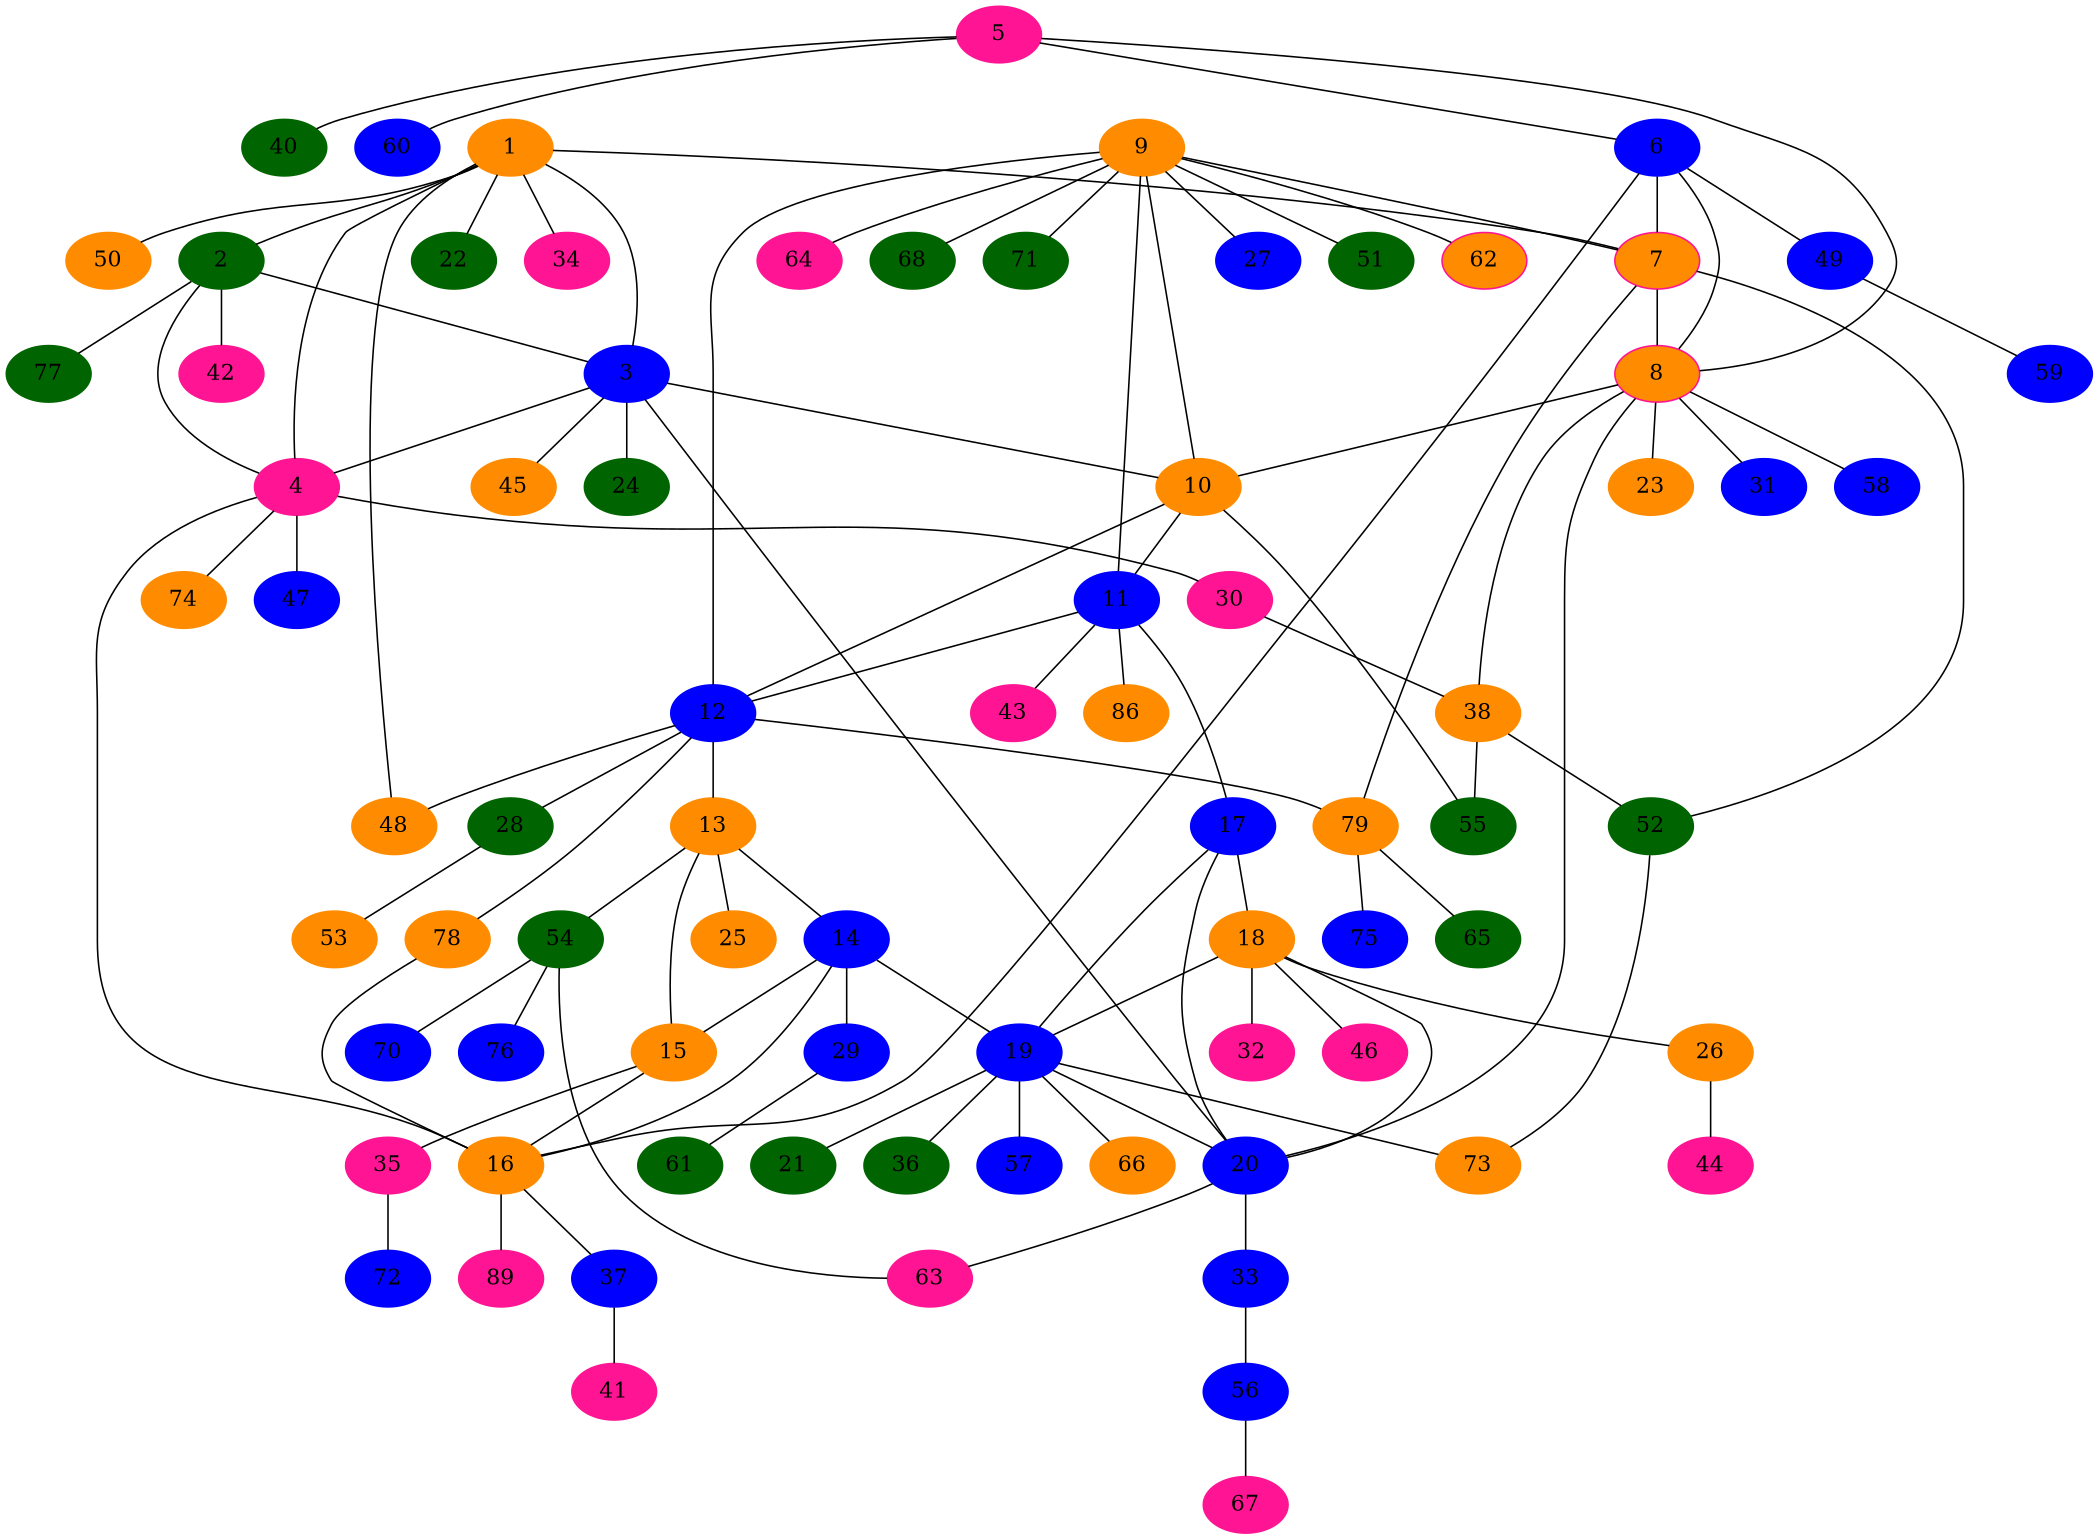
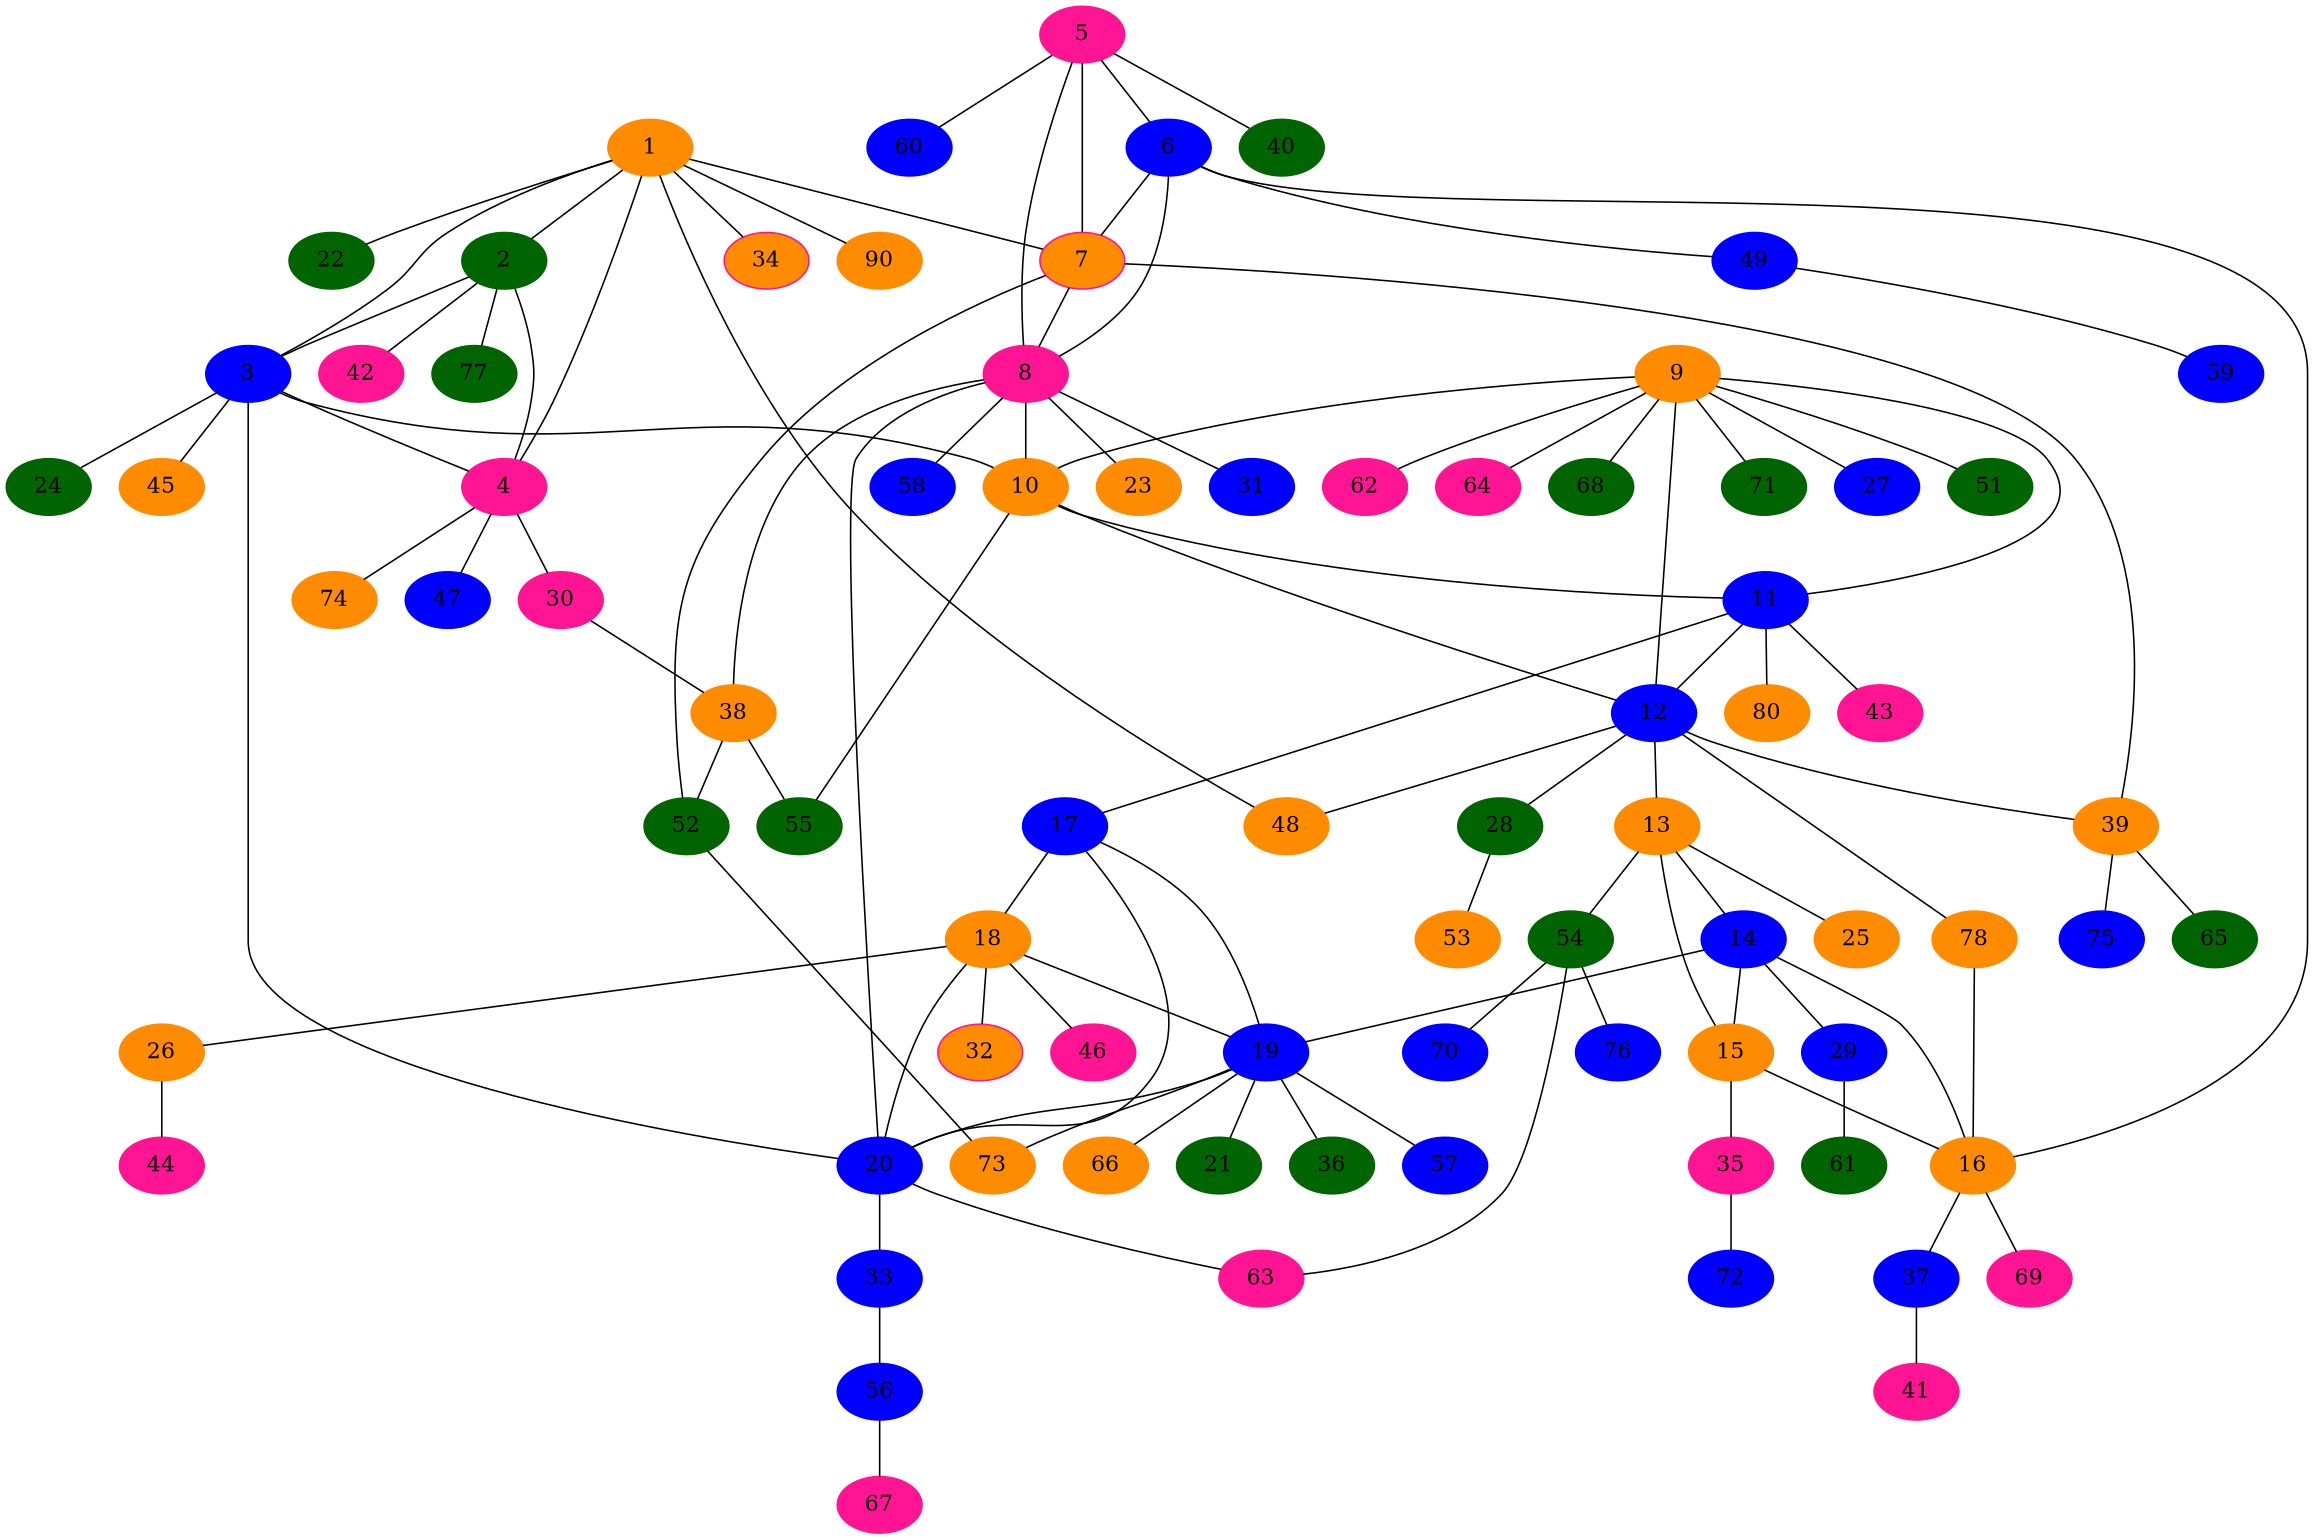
(1400, 202) -> (1082, 148)
(108, 261) -> (880, 261)
(567, 261) -> (767, 261)
(1484, 261) -> (1365, 487)
(1657, 374) -> (1026, 374)
(1126, 713) -> (1767, 713)
(1356, 826) -> (2116, 826)
(97, 908) -> none
(1252, 1052) -> (980, 1052)
(501, 1279) -> (2030, 1279)
